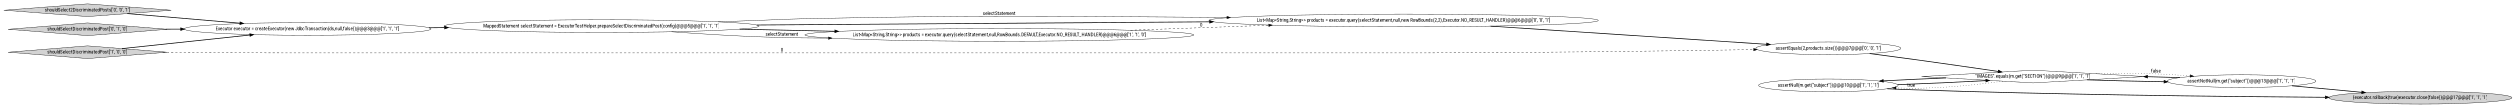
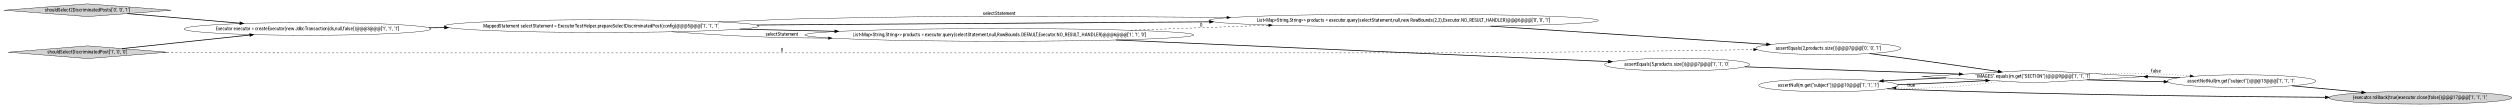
(88, 29) -> none
none -> (1677, 65)
